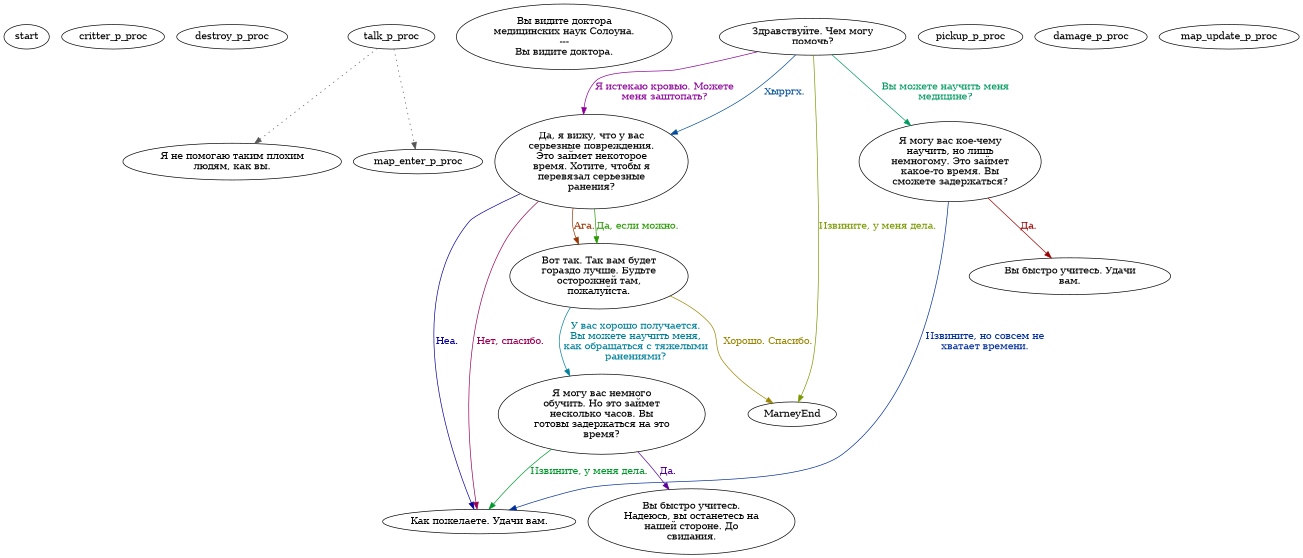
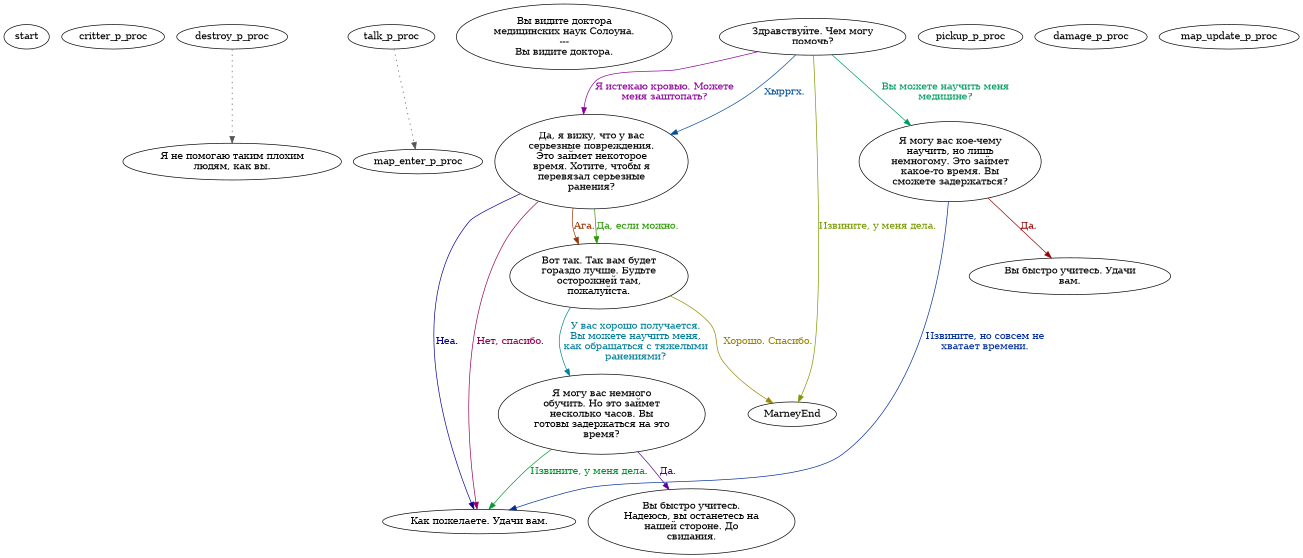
(319, 94) -> (232, 93)
